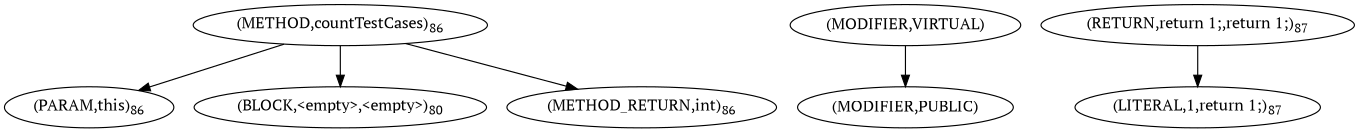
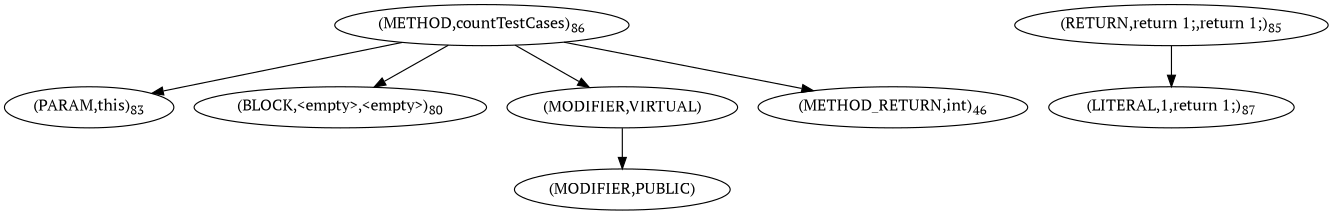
(1302, 23) -> (1275, 23)
none -> (547, 63)
(138, 106) -> (138, 106)
(729, 106) -> (980, 106)
